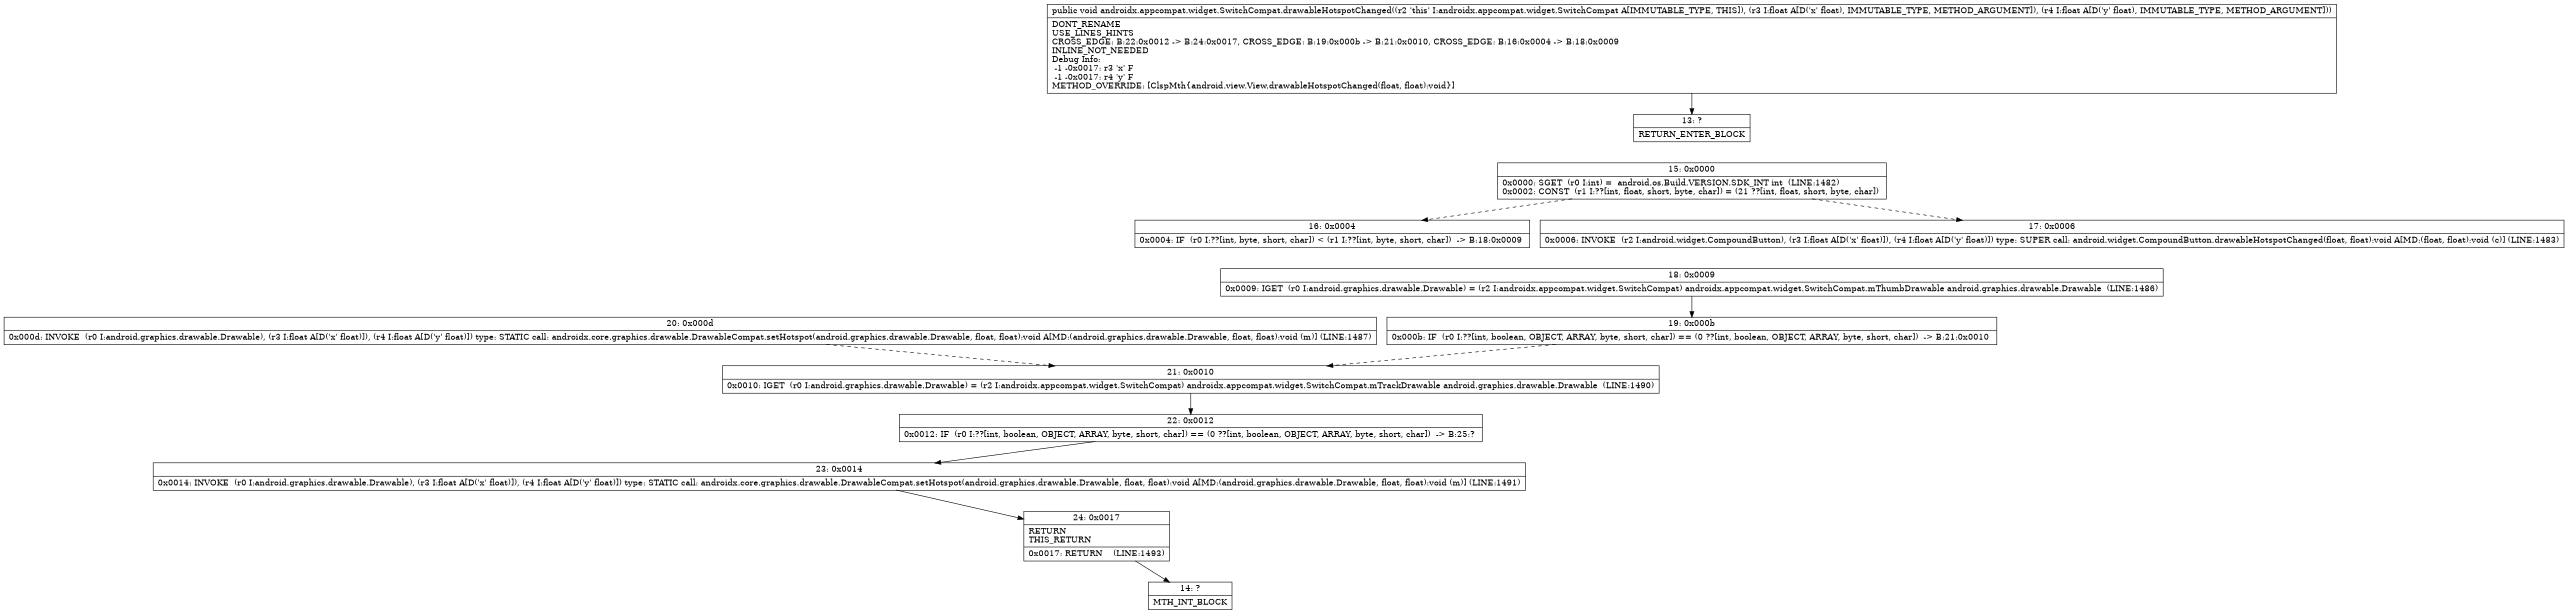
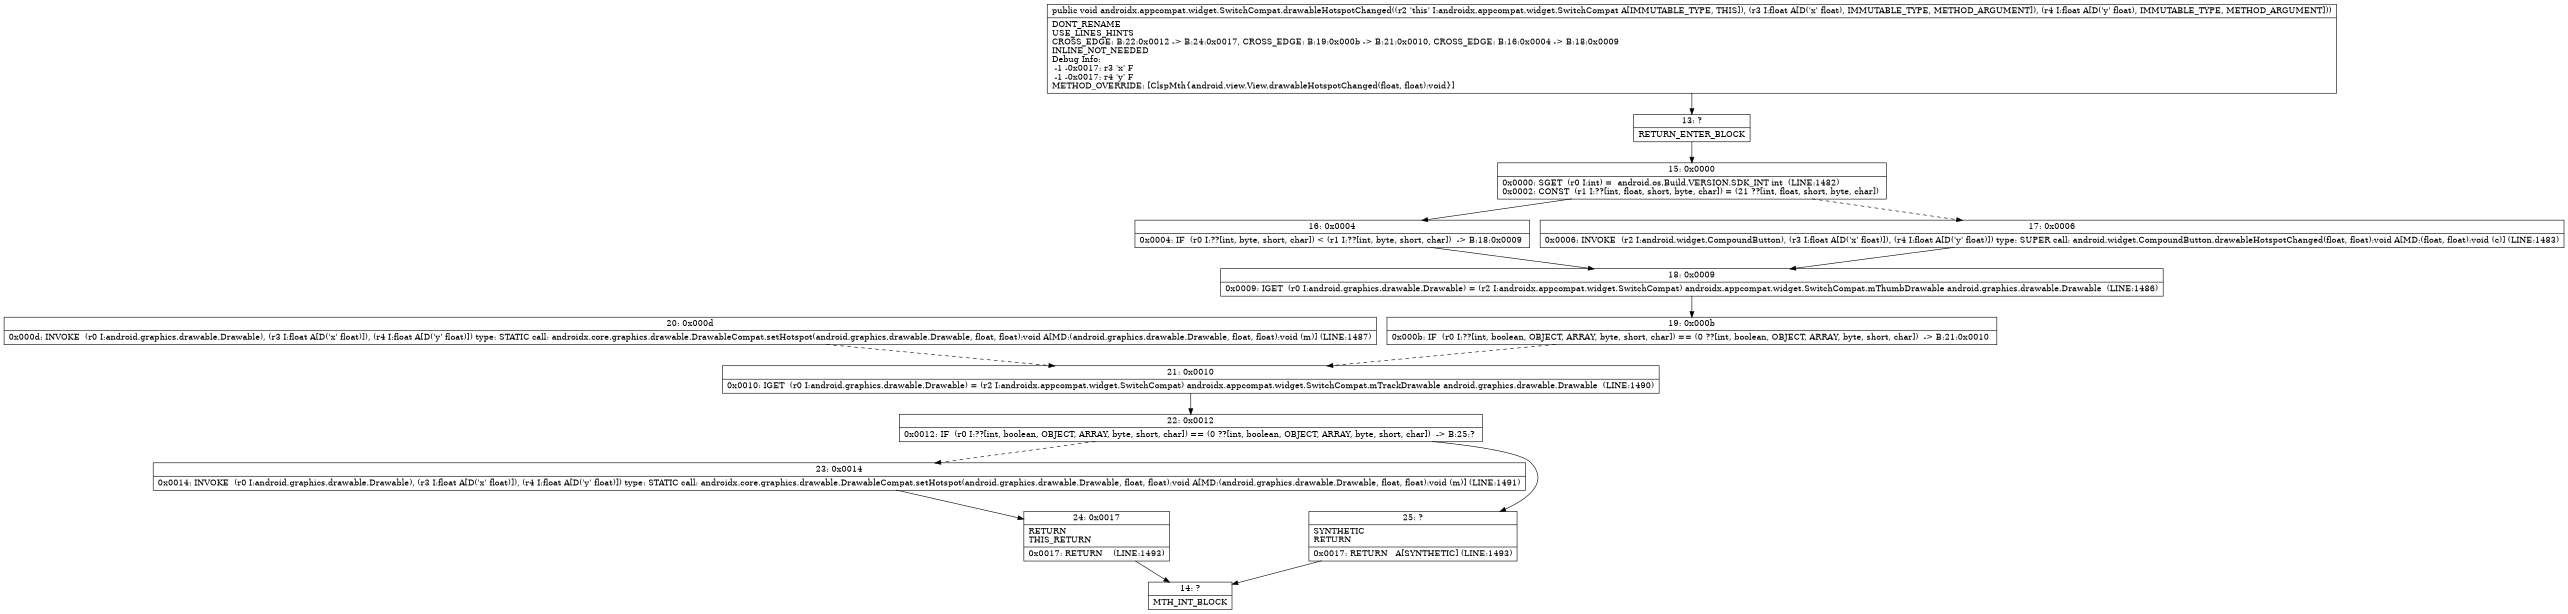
none -> (1692, 149)
(1500, 209) -> (1500, 209)
none -> (1509, 258)
none -> (1875, 258)
(1018, 452) -> (1018, 452)
none -> (1413, 536)
